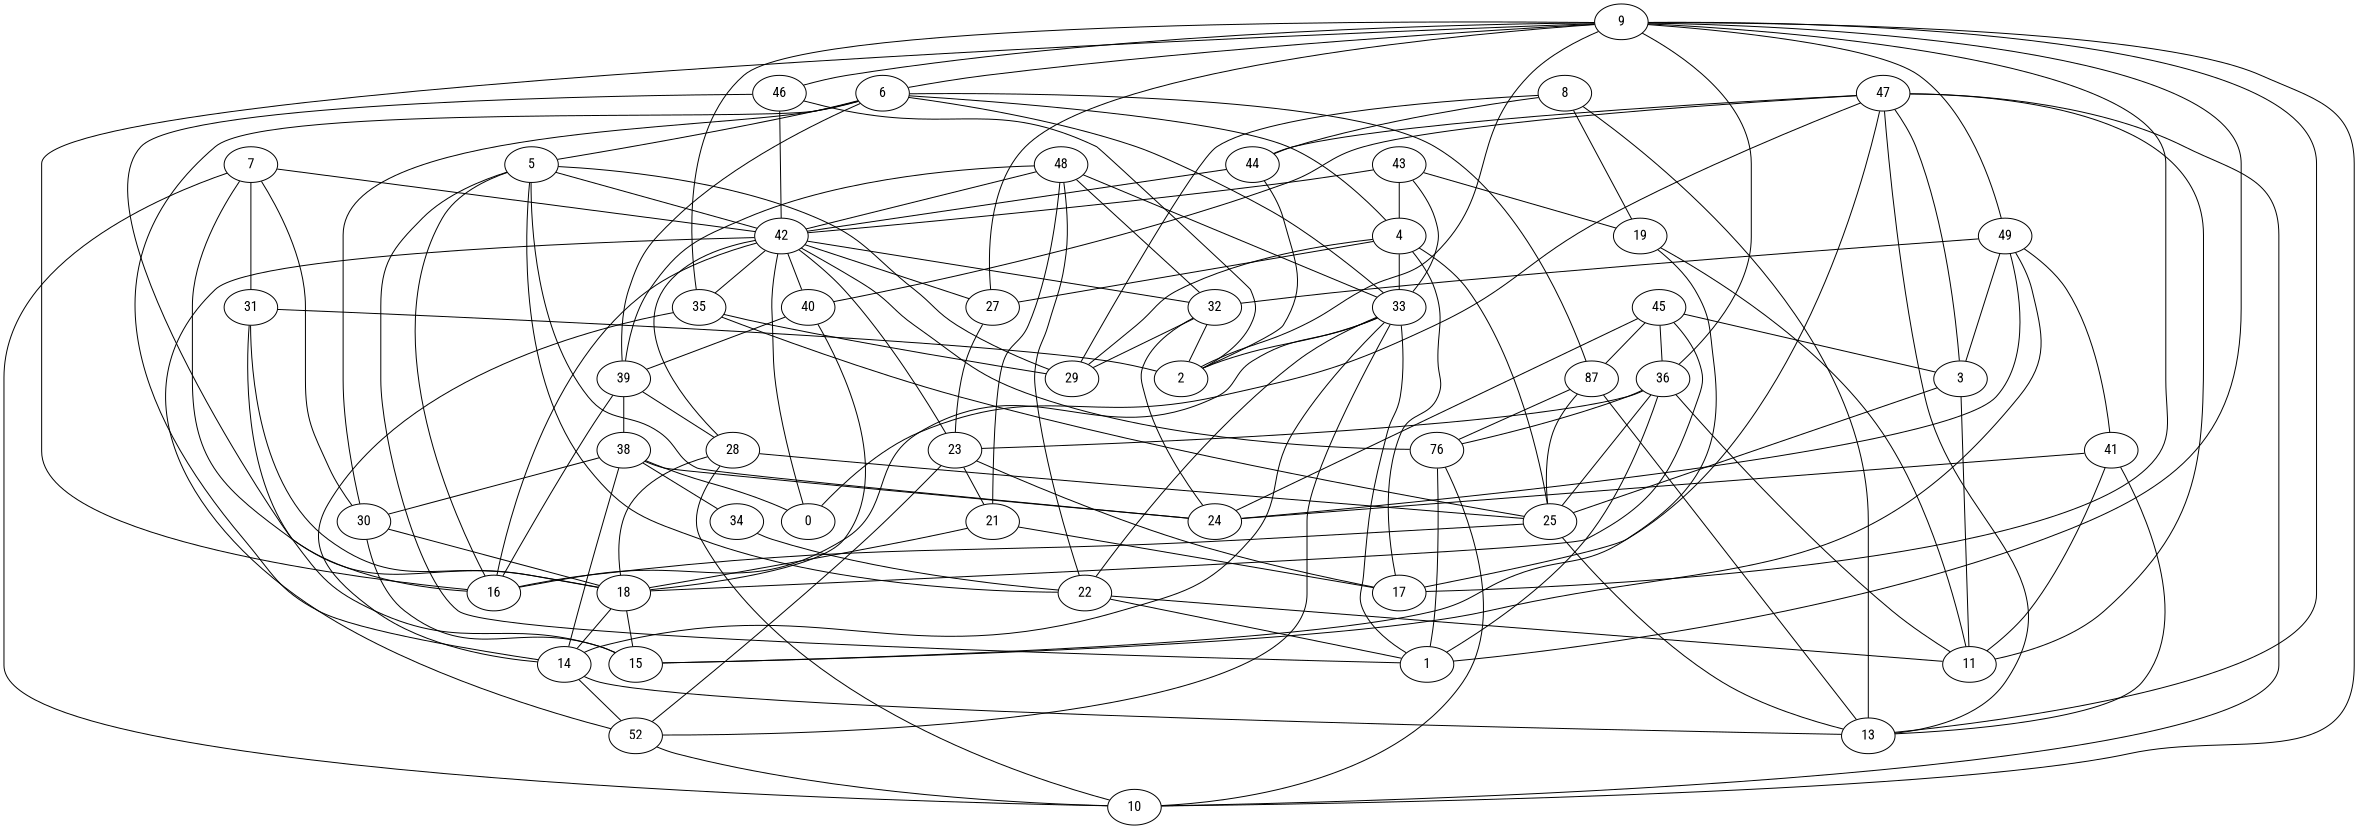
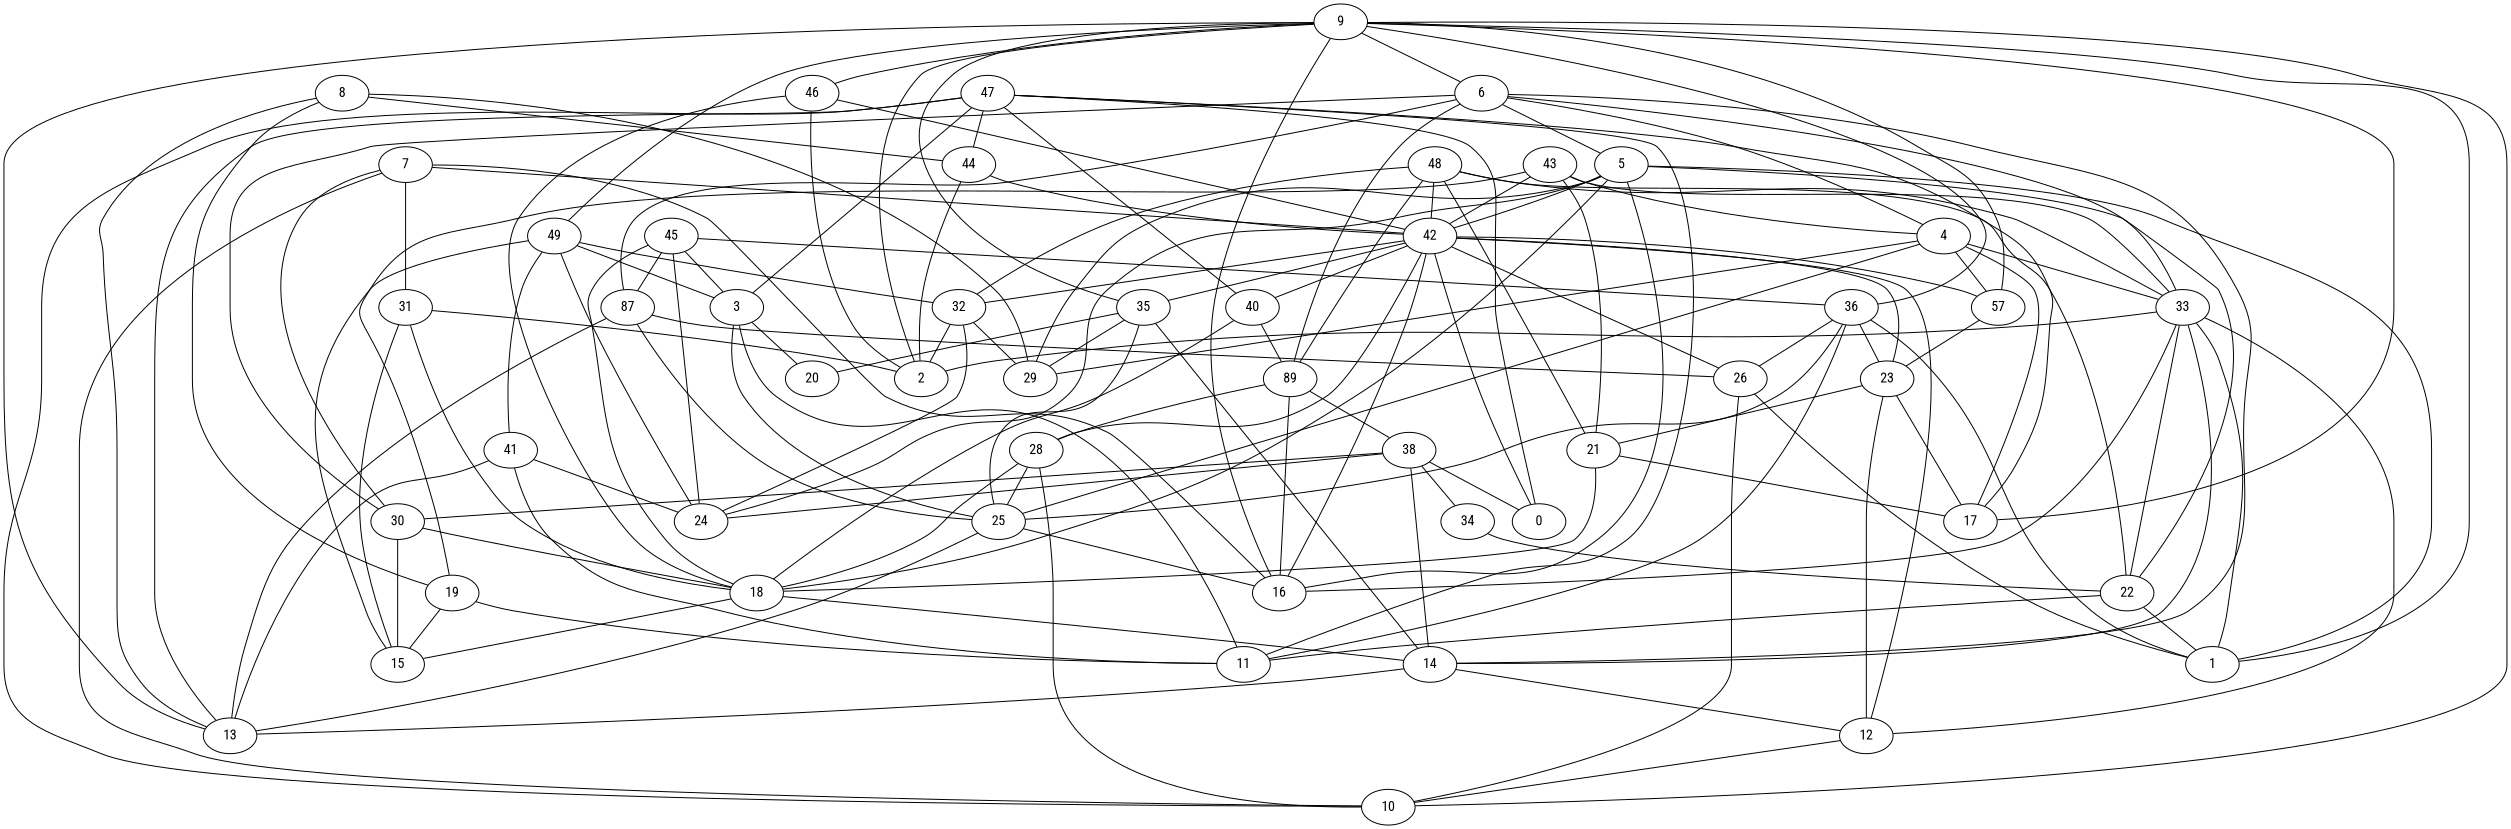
none -> (1600, 303)
(993, 307) -> (1998, 307)
(624, 379) -> (1290, 379)
none -> (812, 379)
none -> (1277, 444)
(1437, 450) -> (1740, 379)
(636, 736) -> (1866, 736)
